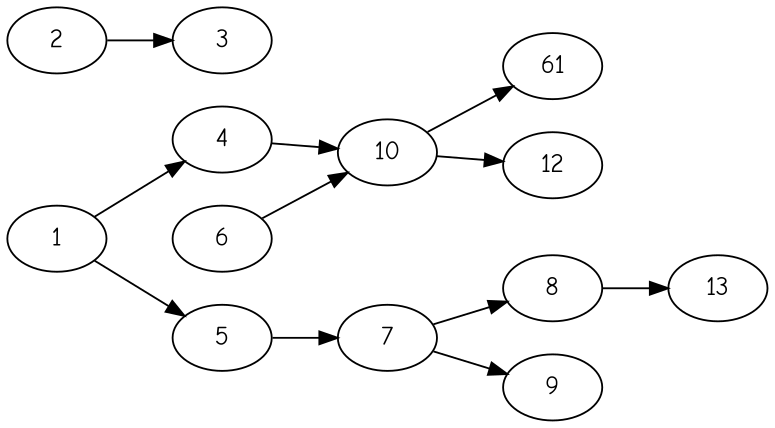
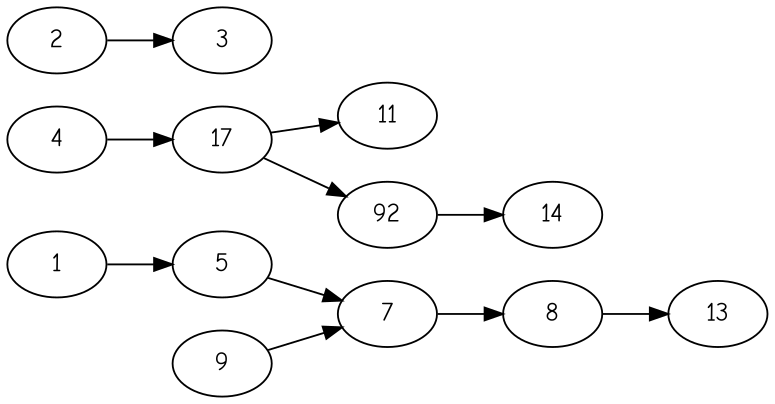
(553, 66) -> (387, 116)
(387, 152) -> (222, 140)
(553, 165) -> (387, 215)
(132, 194) -> none
none -> (553, 215)
(222, 239) -> none
(461, 360) -> (296, 341)
